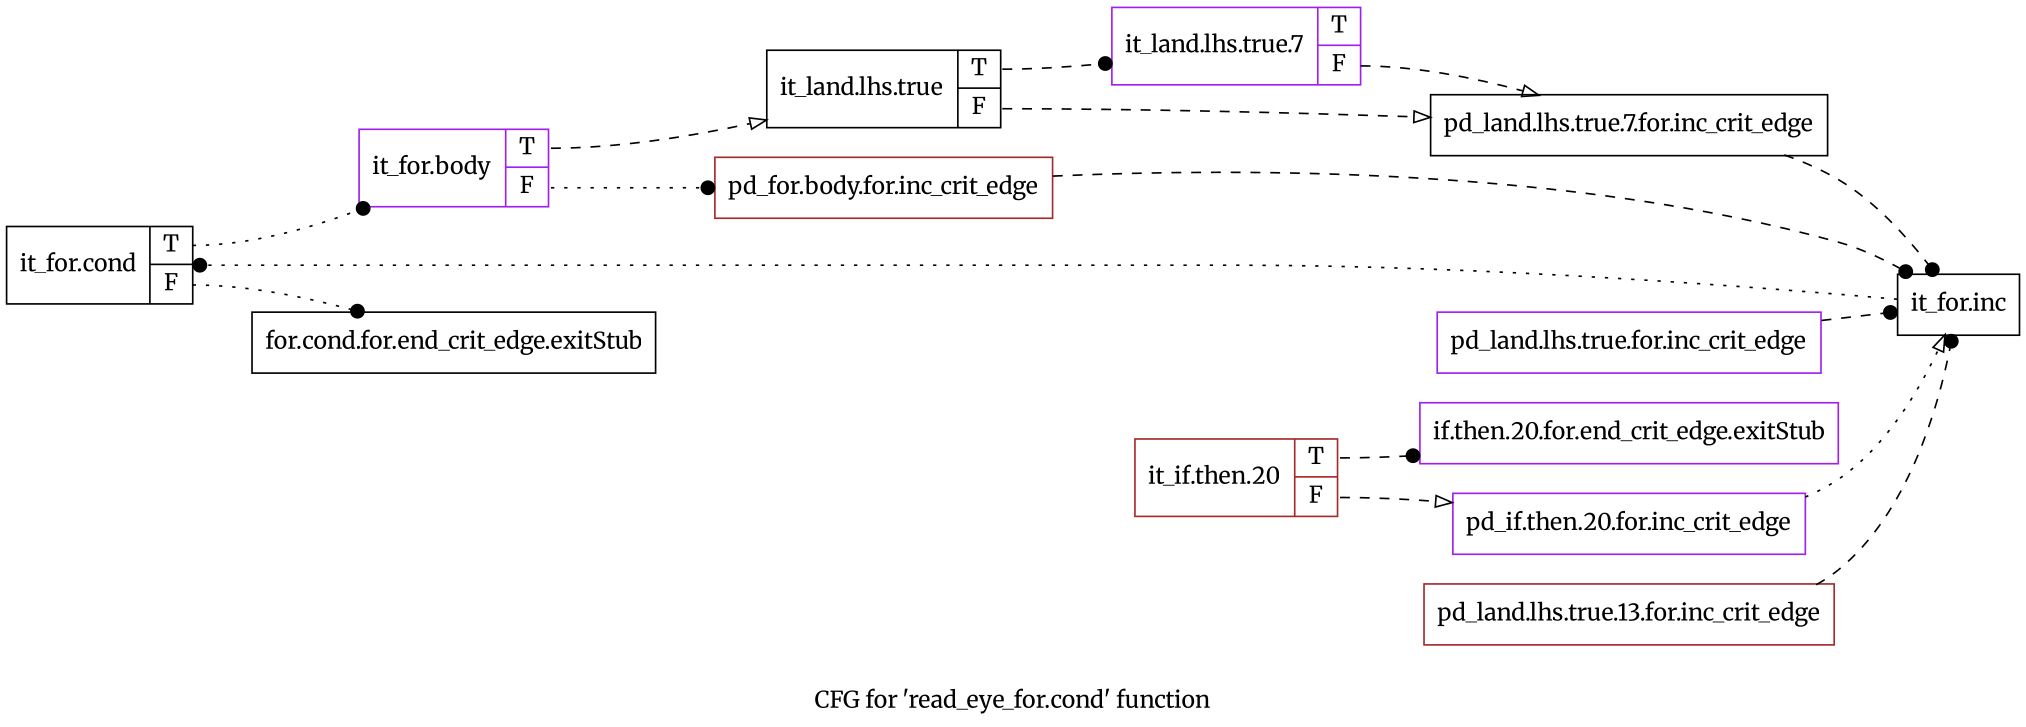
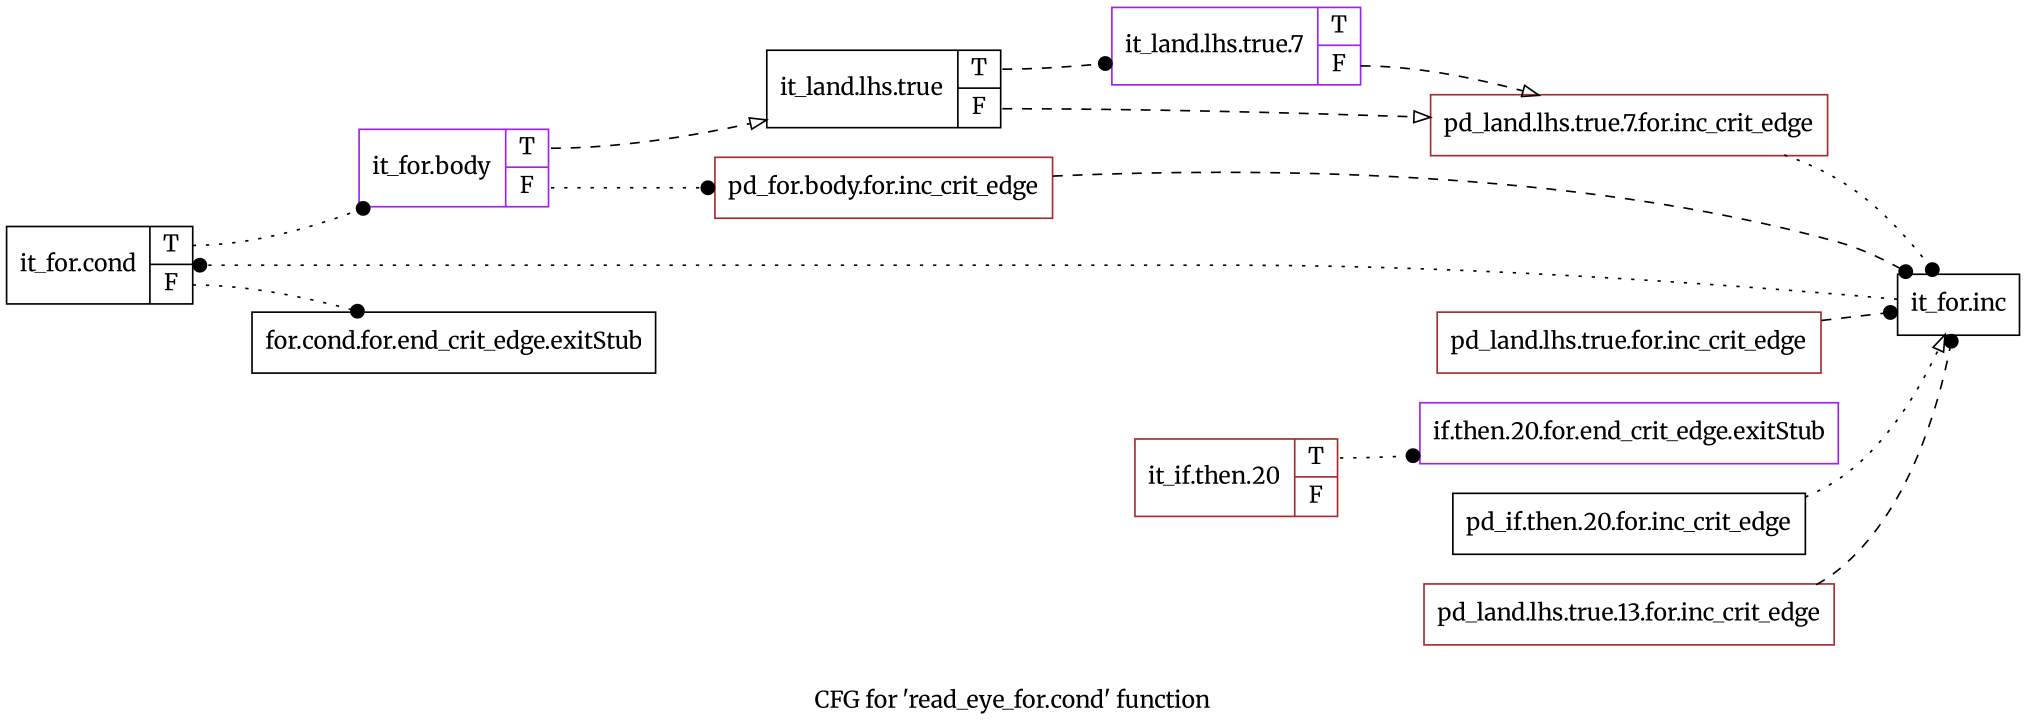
(1629, 125) -> (1629, 125)
(1865, 198) -> (1865, 198)
(1629, 343) -> (1629, 343)
(1373, 457) -> (1373, 457)
(1388, 499) -> none
(1629, 524) -> (1629, 524)
